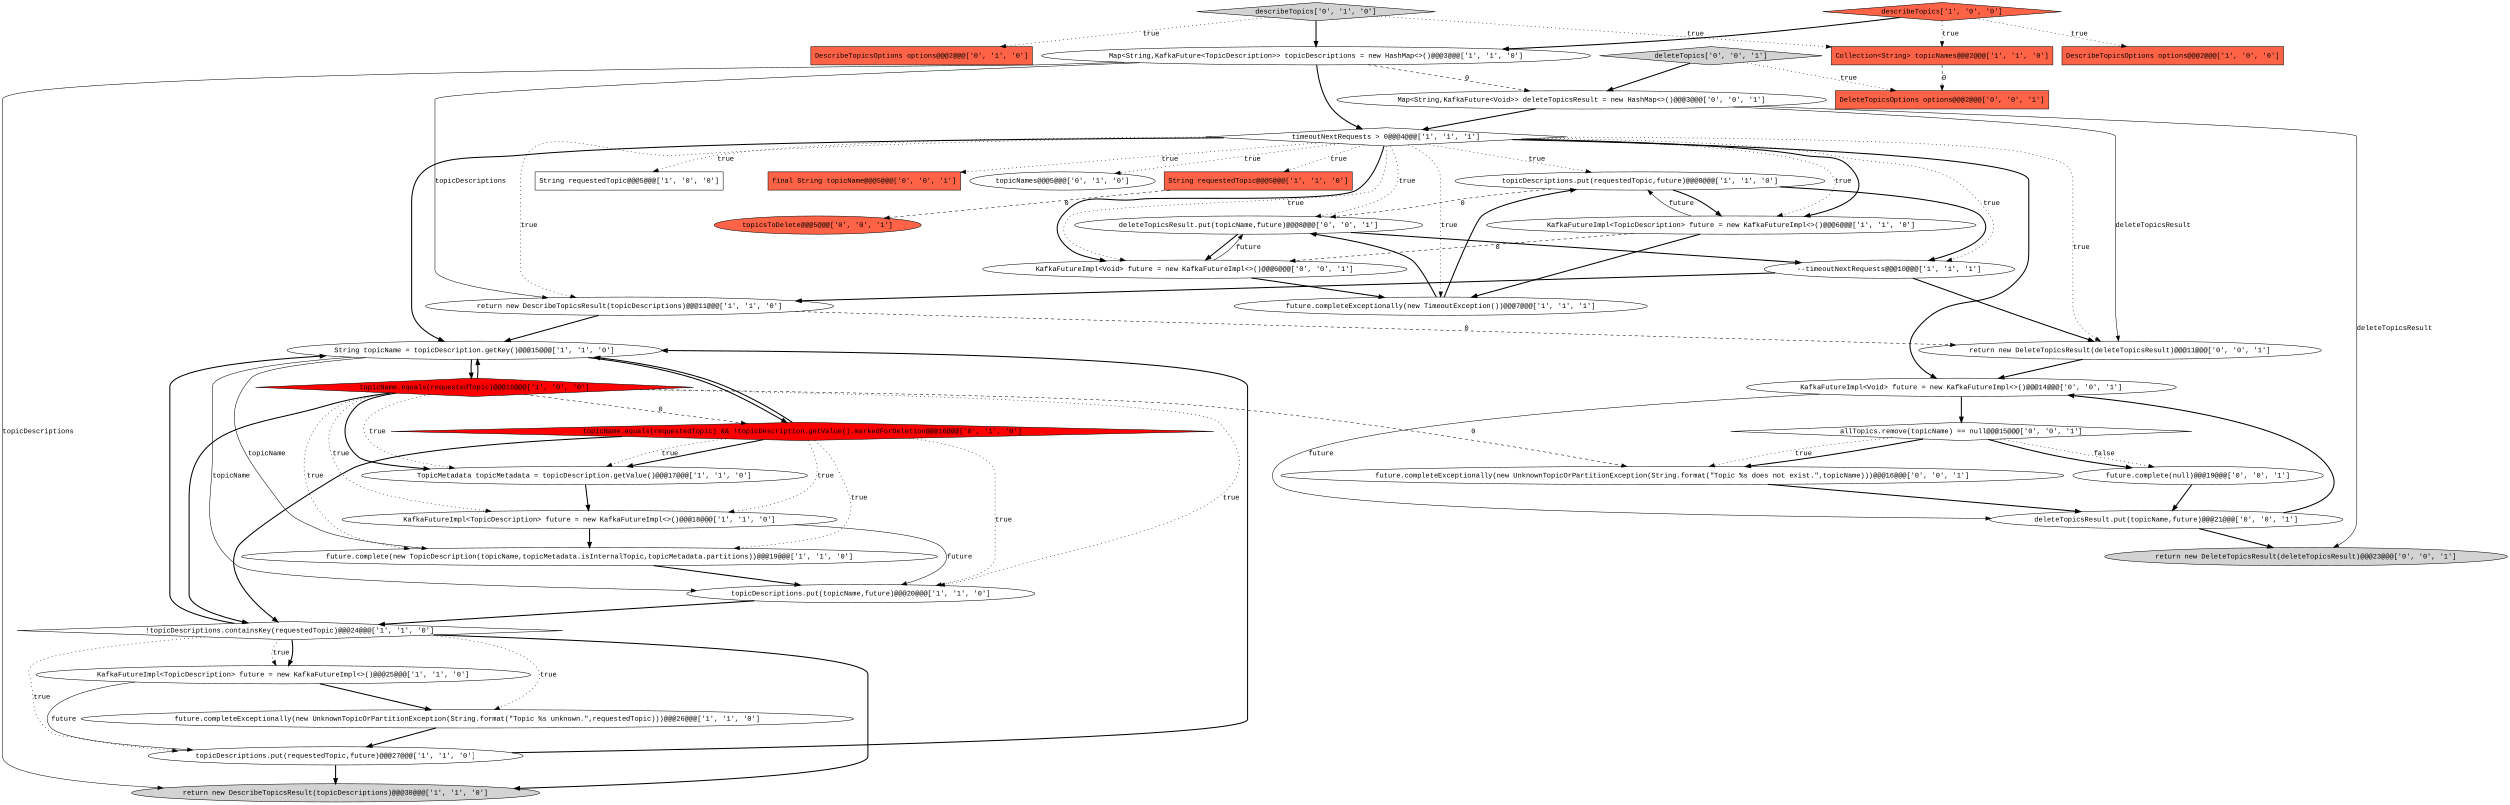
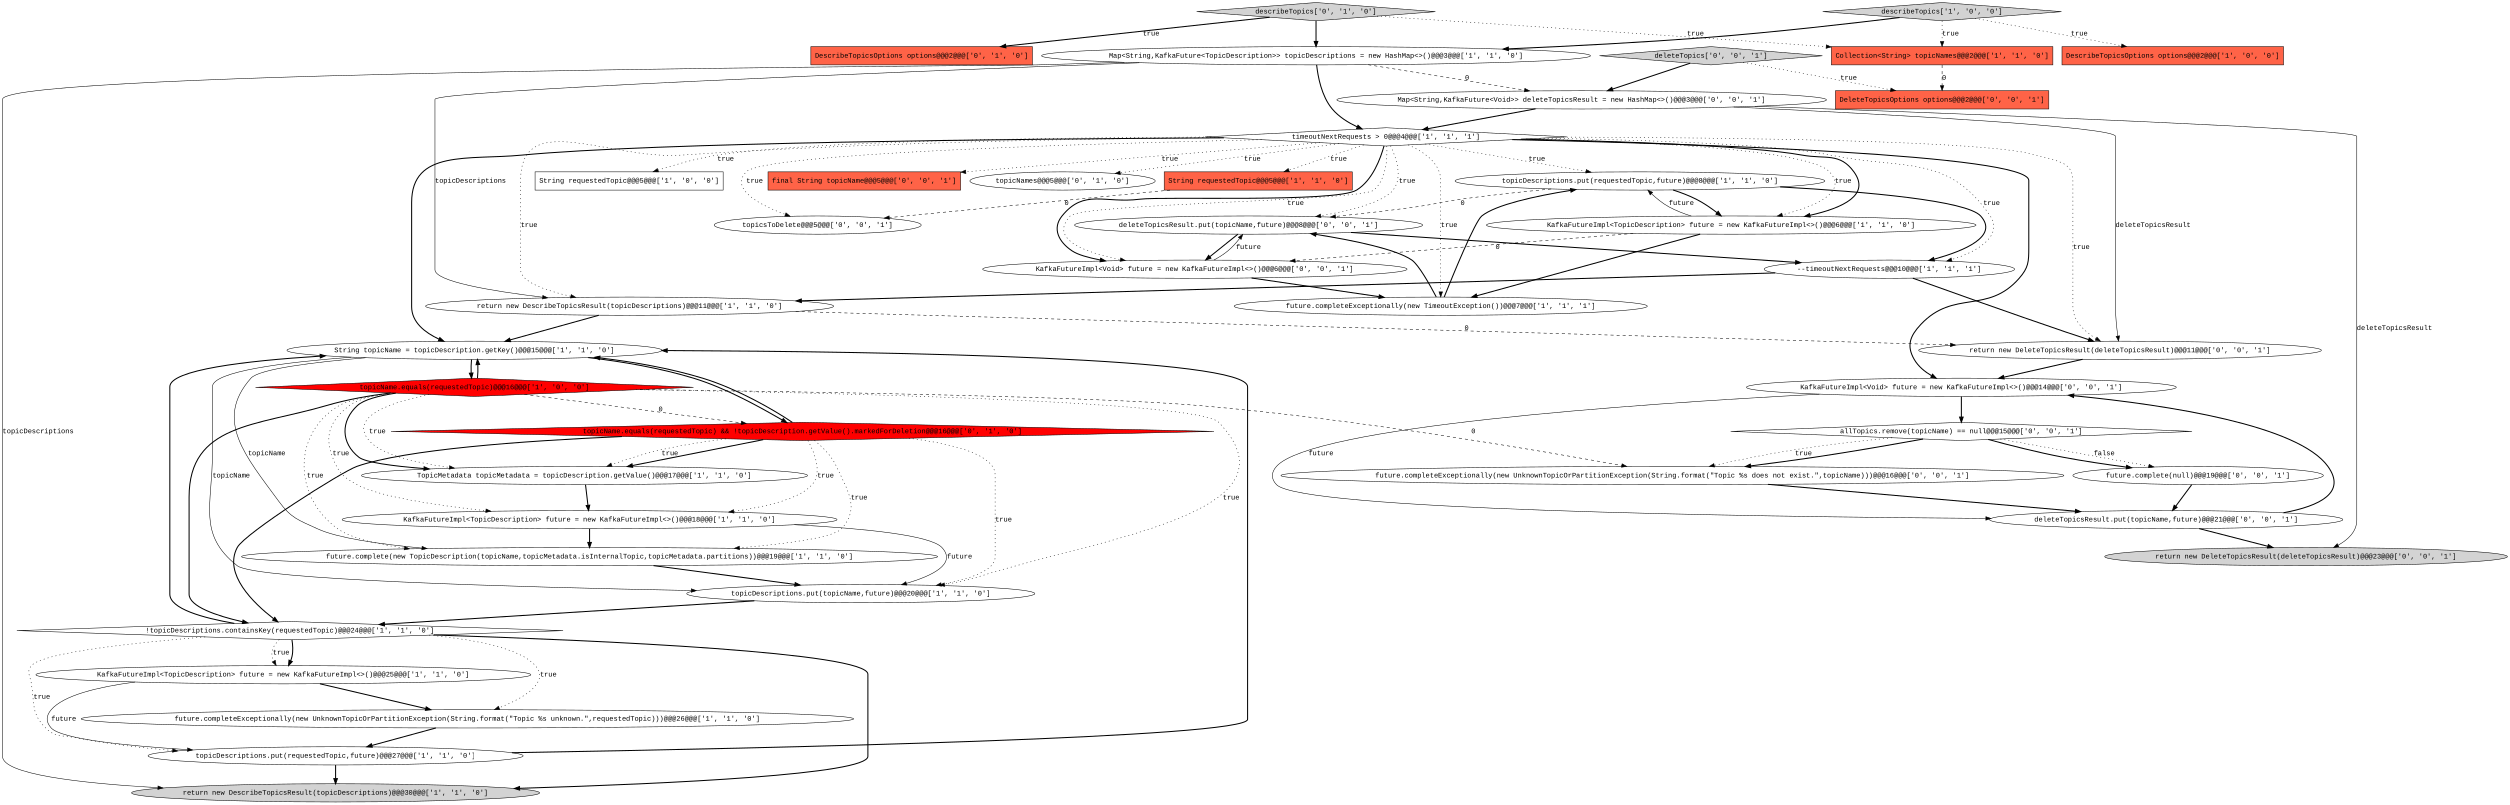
(1942, 12) -> (1942, 12)
(1138, 32) -> (1138, 32)
none -> (969, 149)
(818, 225) -> (818, 225)
